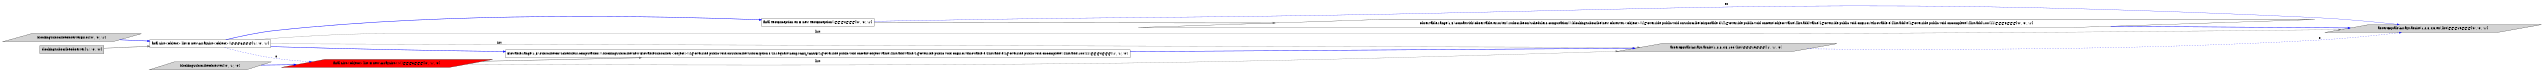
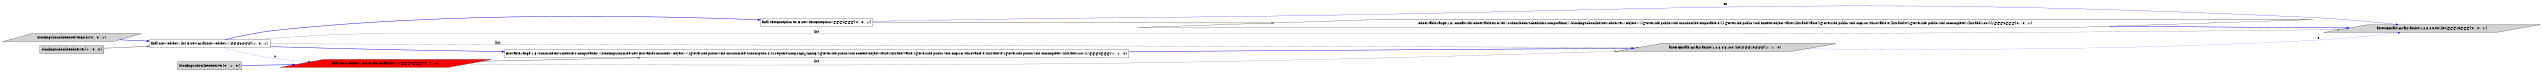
(210, 66) -> (210, 66)
